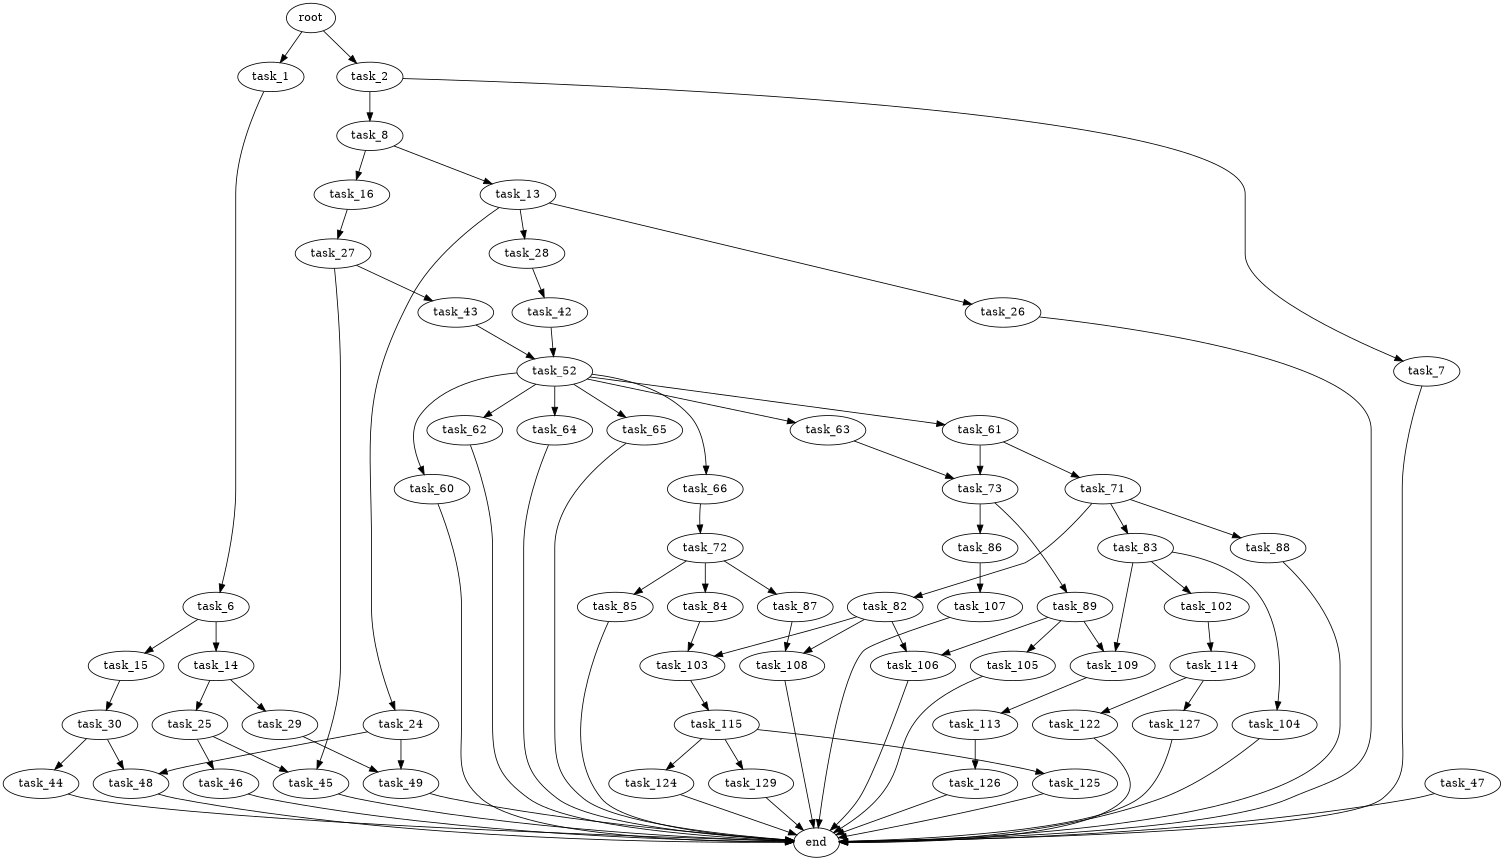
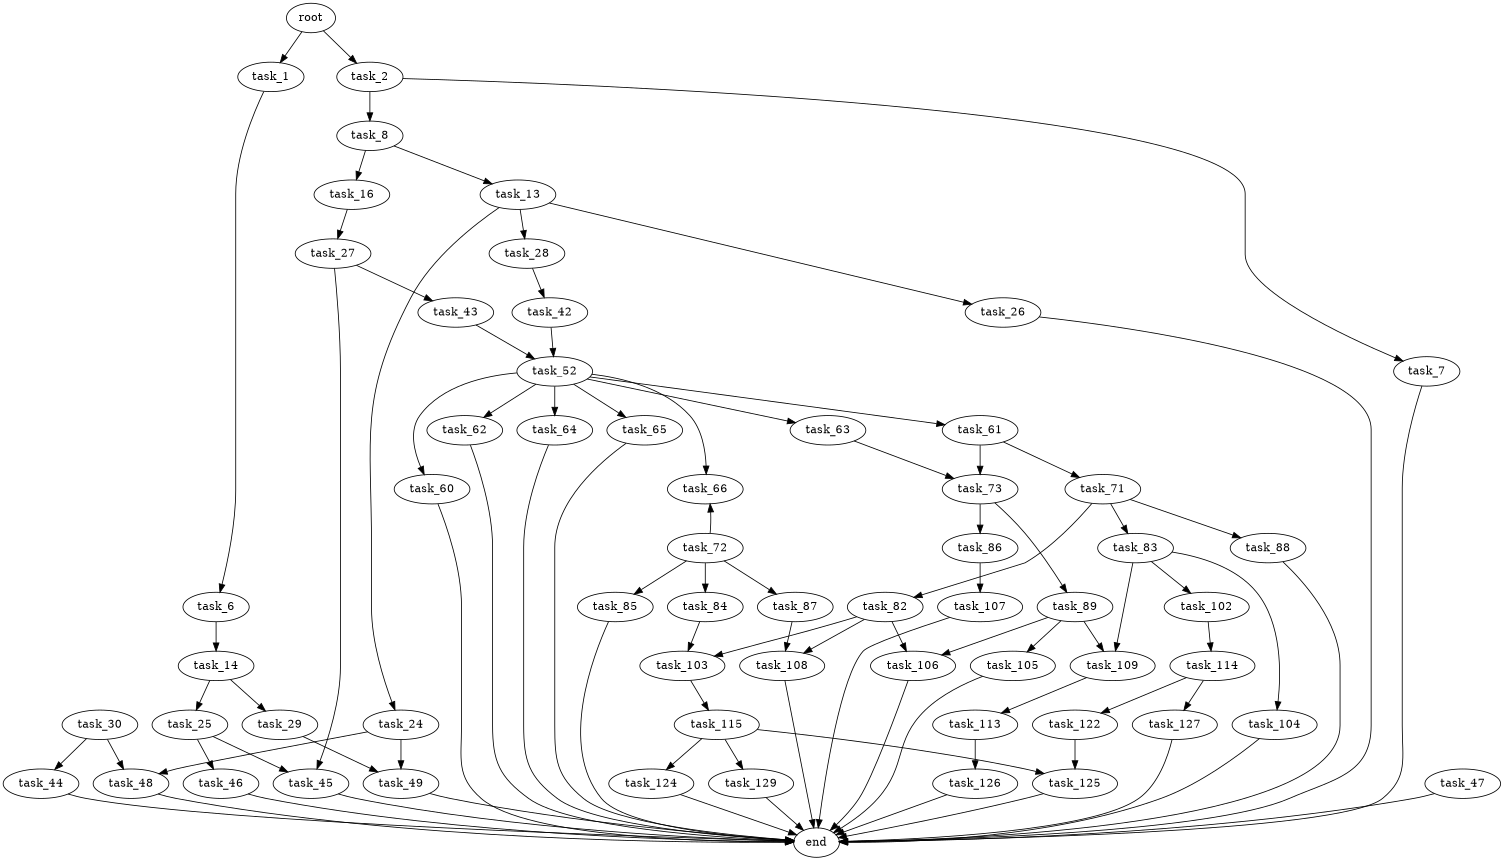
(700, 514) -> (711, 523)
(126, 666) -> none
(1028, 832) -> (1075, 750)
